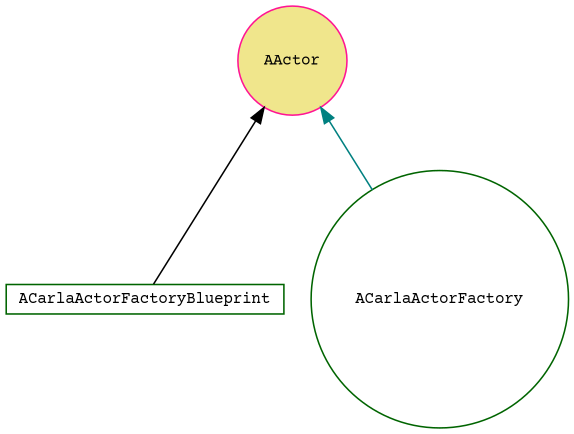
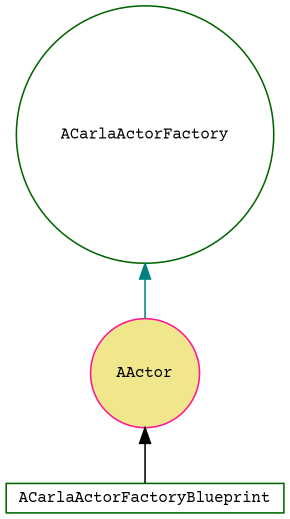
(351, 155) -> (145, 299)
